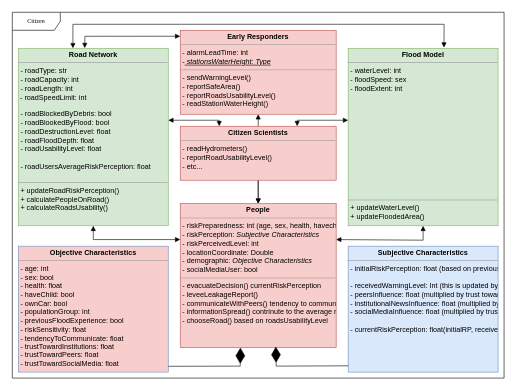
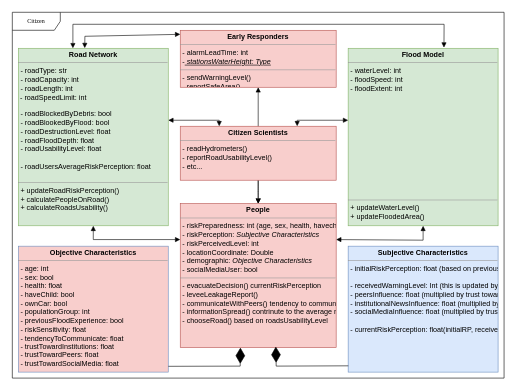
(258, 72) -> (258, 59)
(389, 74) -> (389, 74)
